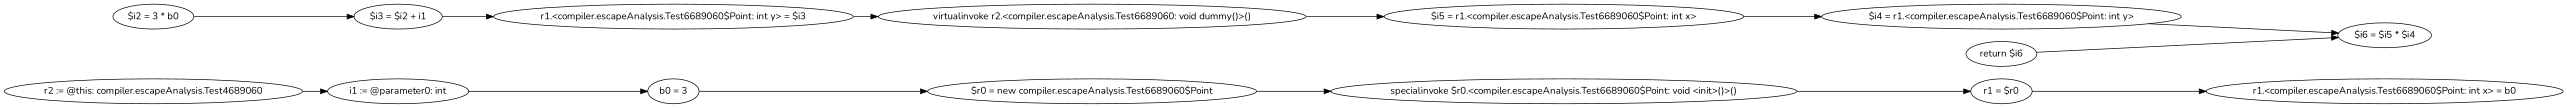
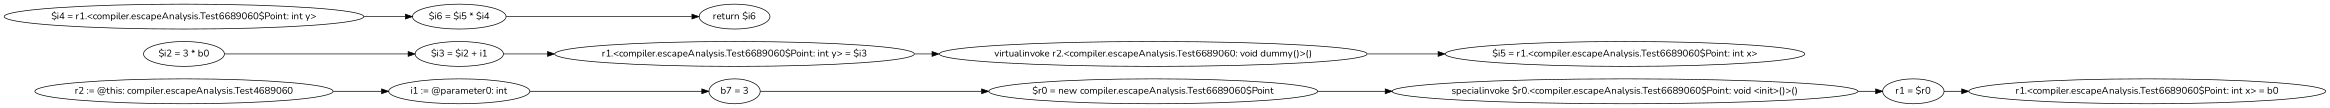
(1779, 17) -> none
(2184, 45) -> (599, 17)
(673, 91) -> (735, 91)
